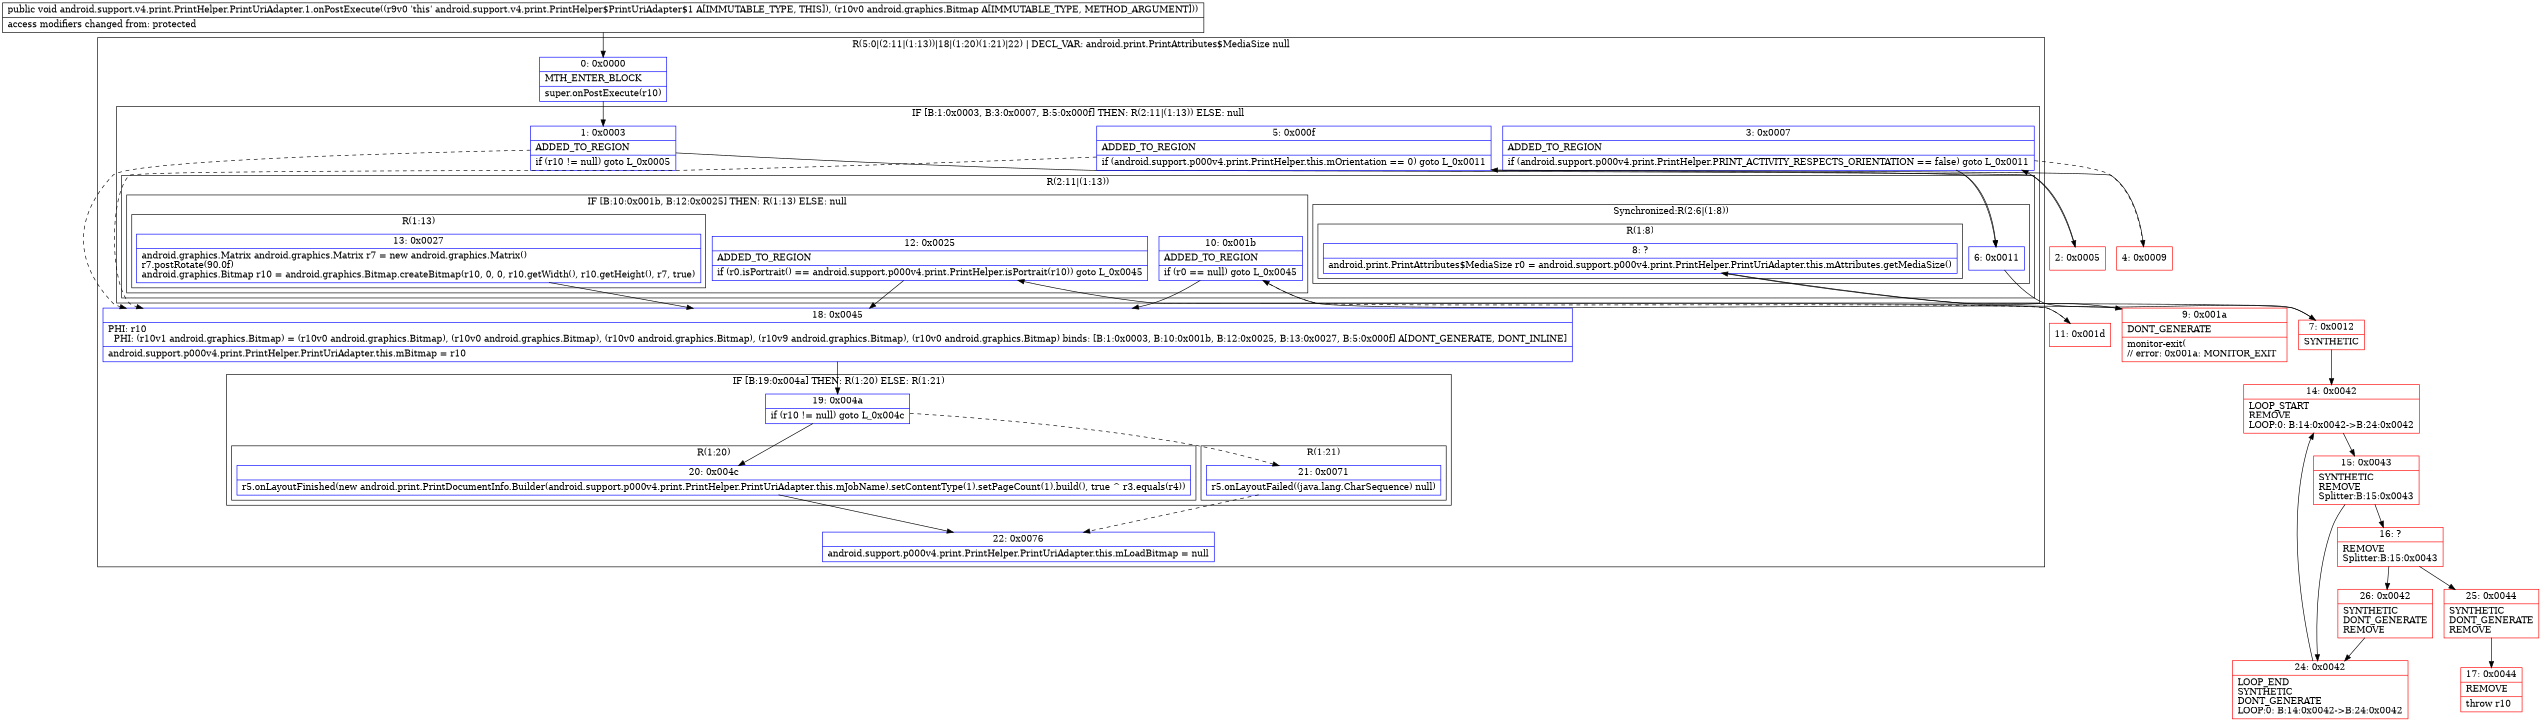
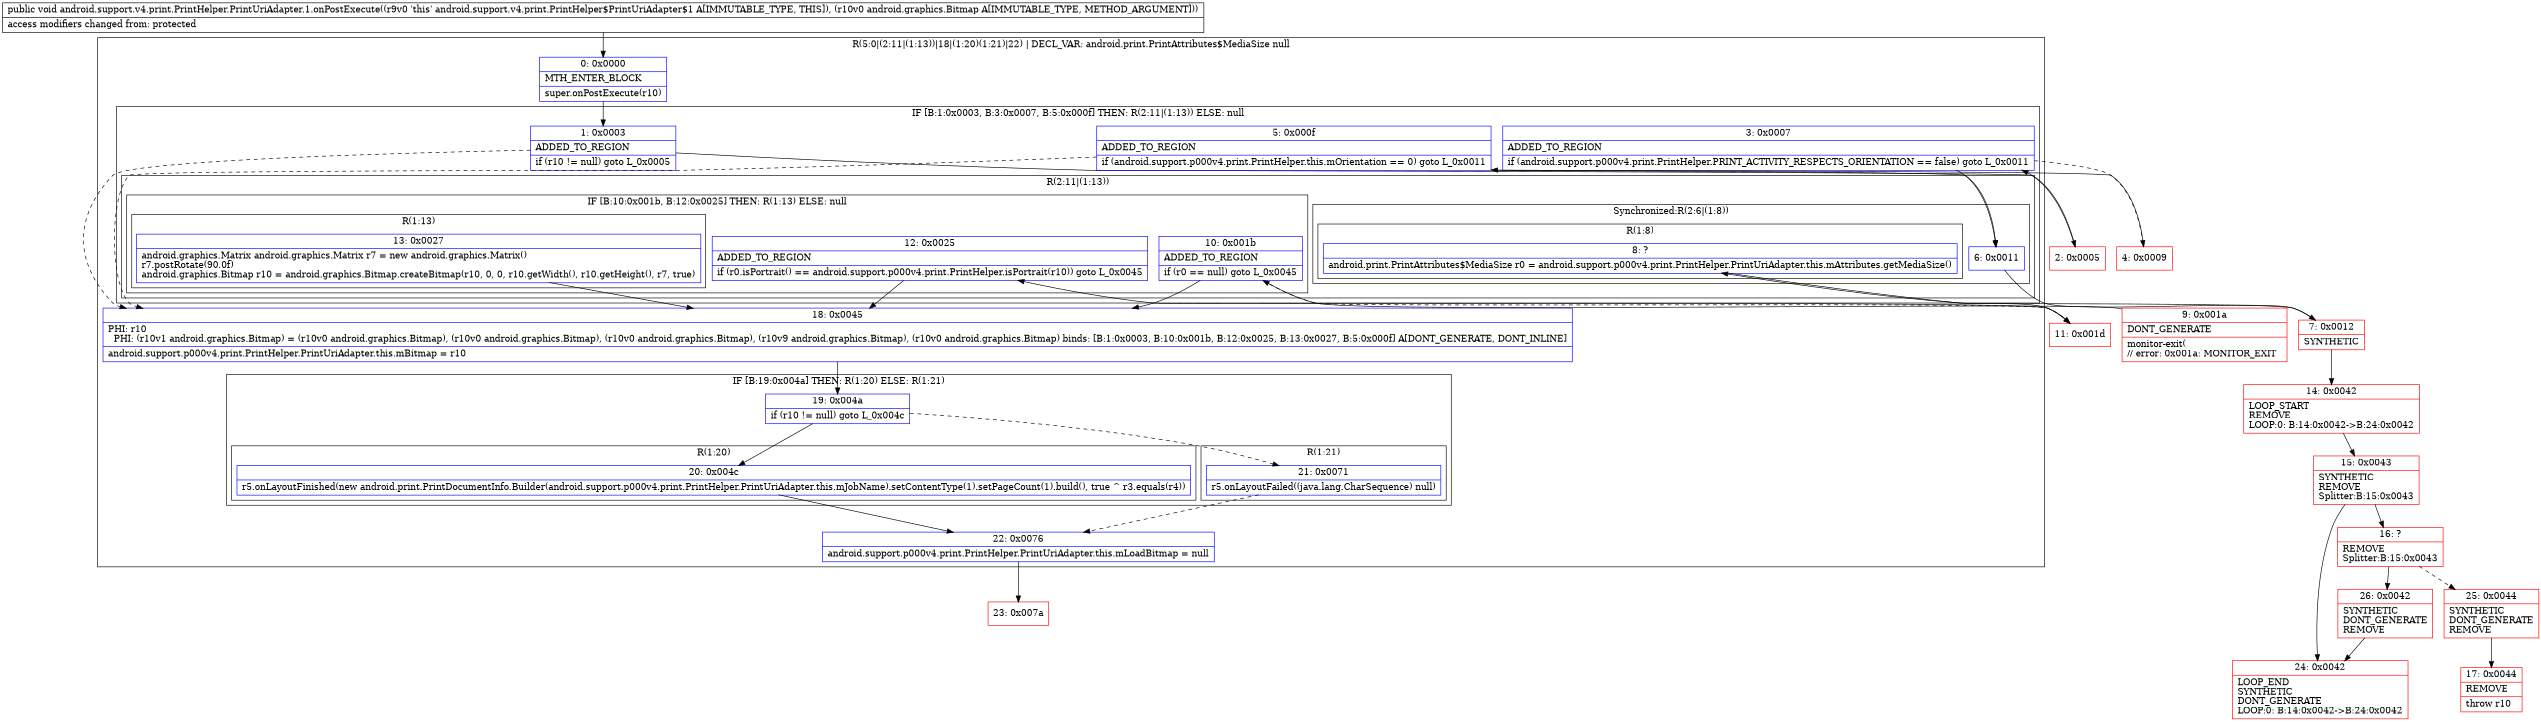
(1919, 299) -> (1898, 296)
(2298, 550) -> none
(2435, 576) -> (2435, 576)
none -> (1018, 614)
